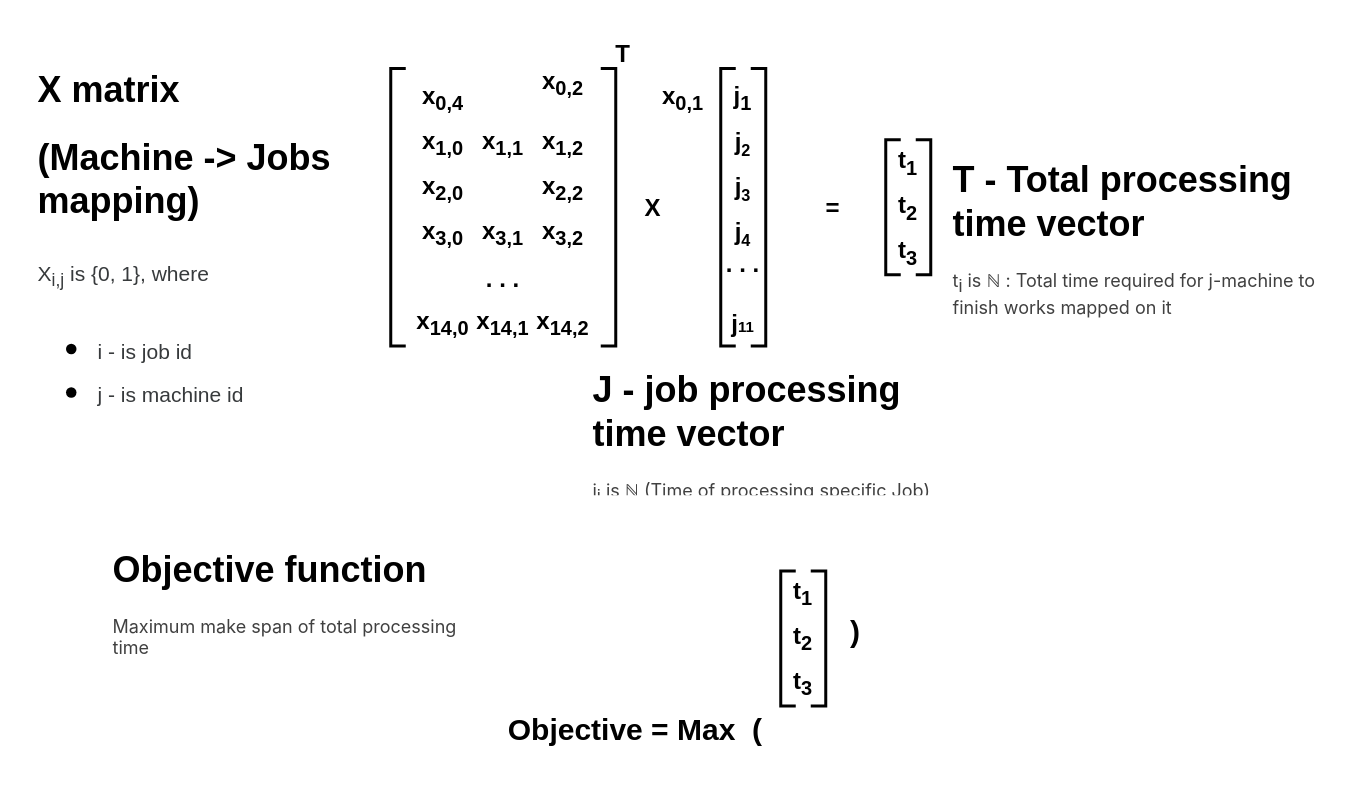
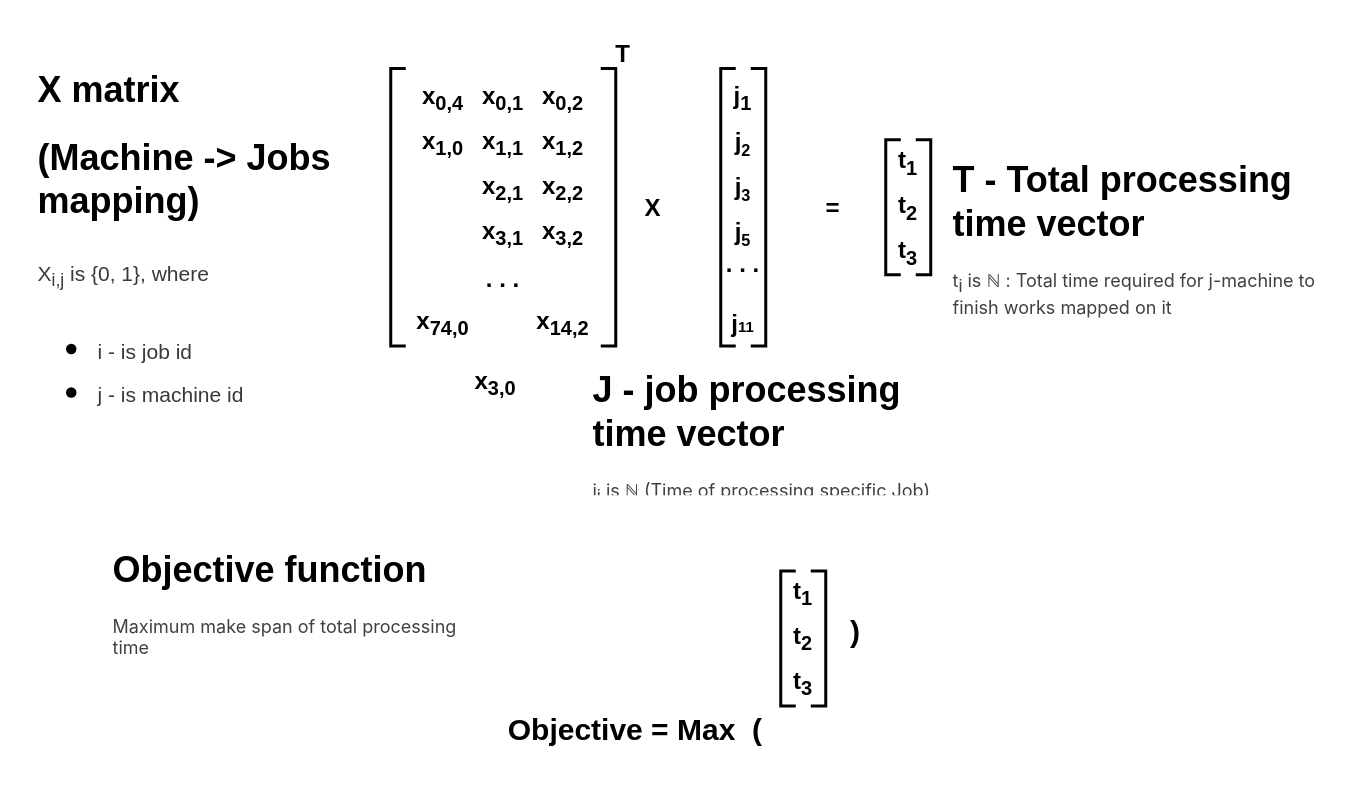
(563, 83) -> (563, 98)
(683, 98) -> (503, 98)
(443, 188) -> none
none -> (503, 188)
(443, 233) -> (496, 383)
(743, 233) -> (743, 233)
(443, 323) -> (443, 323)
(503, 323) -> none
